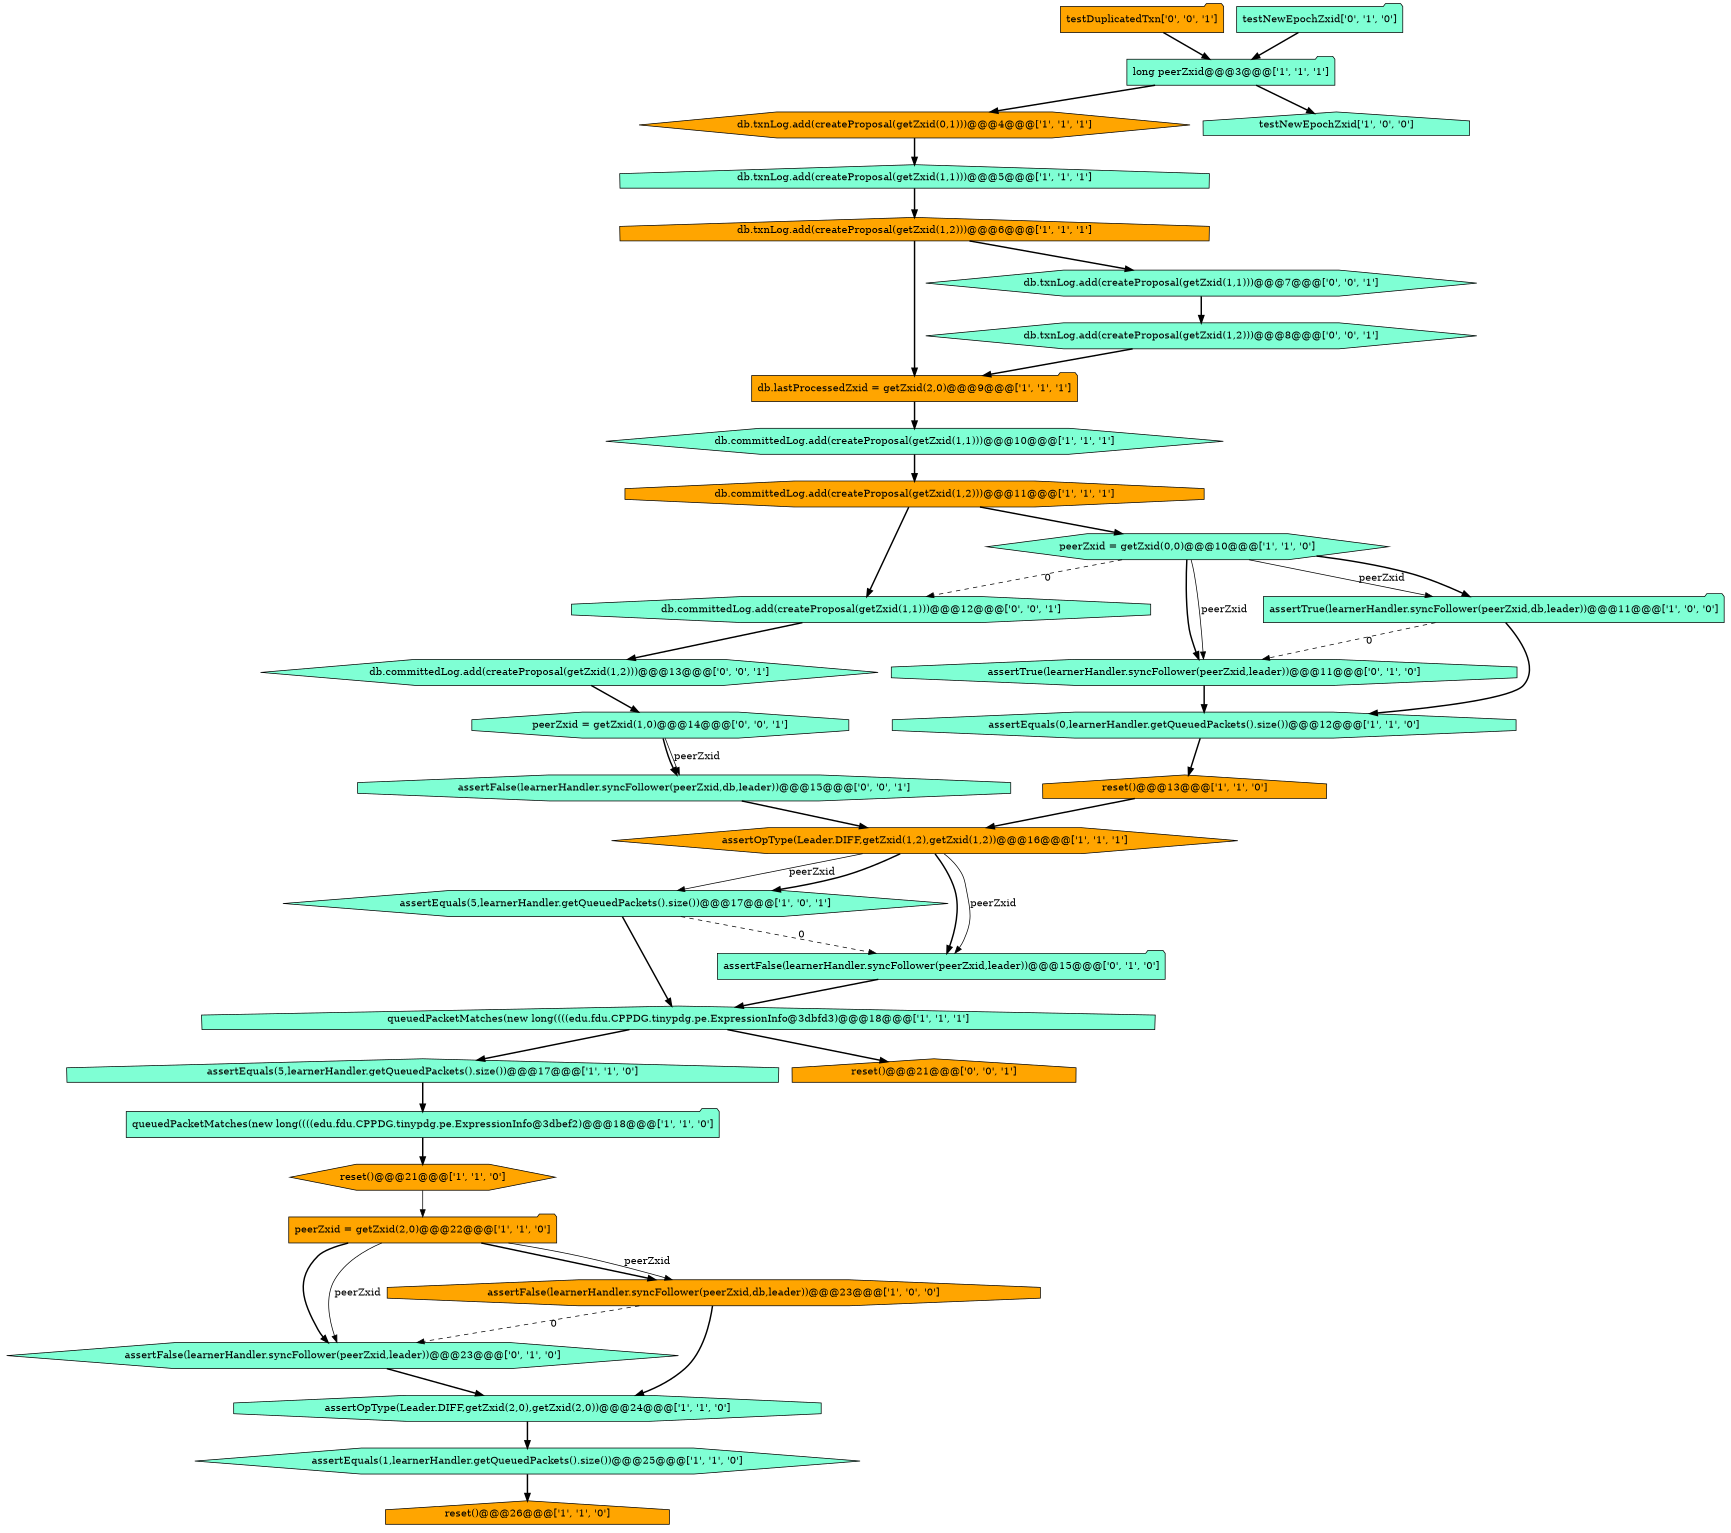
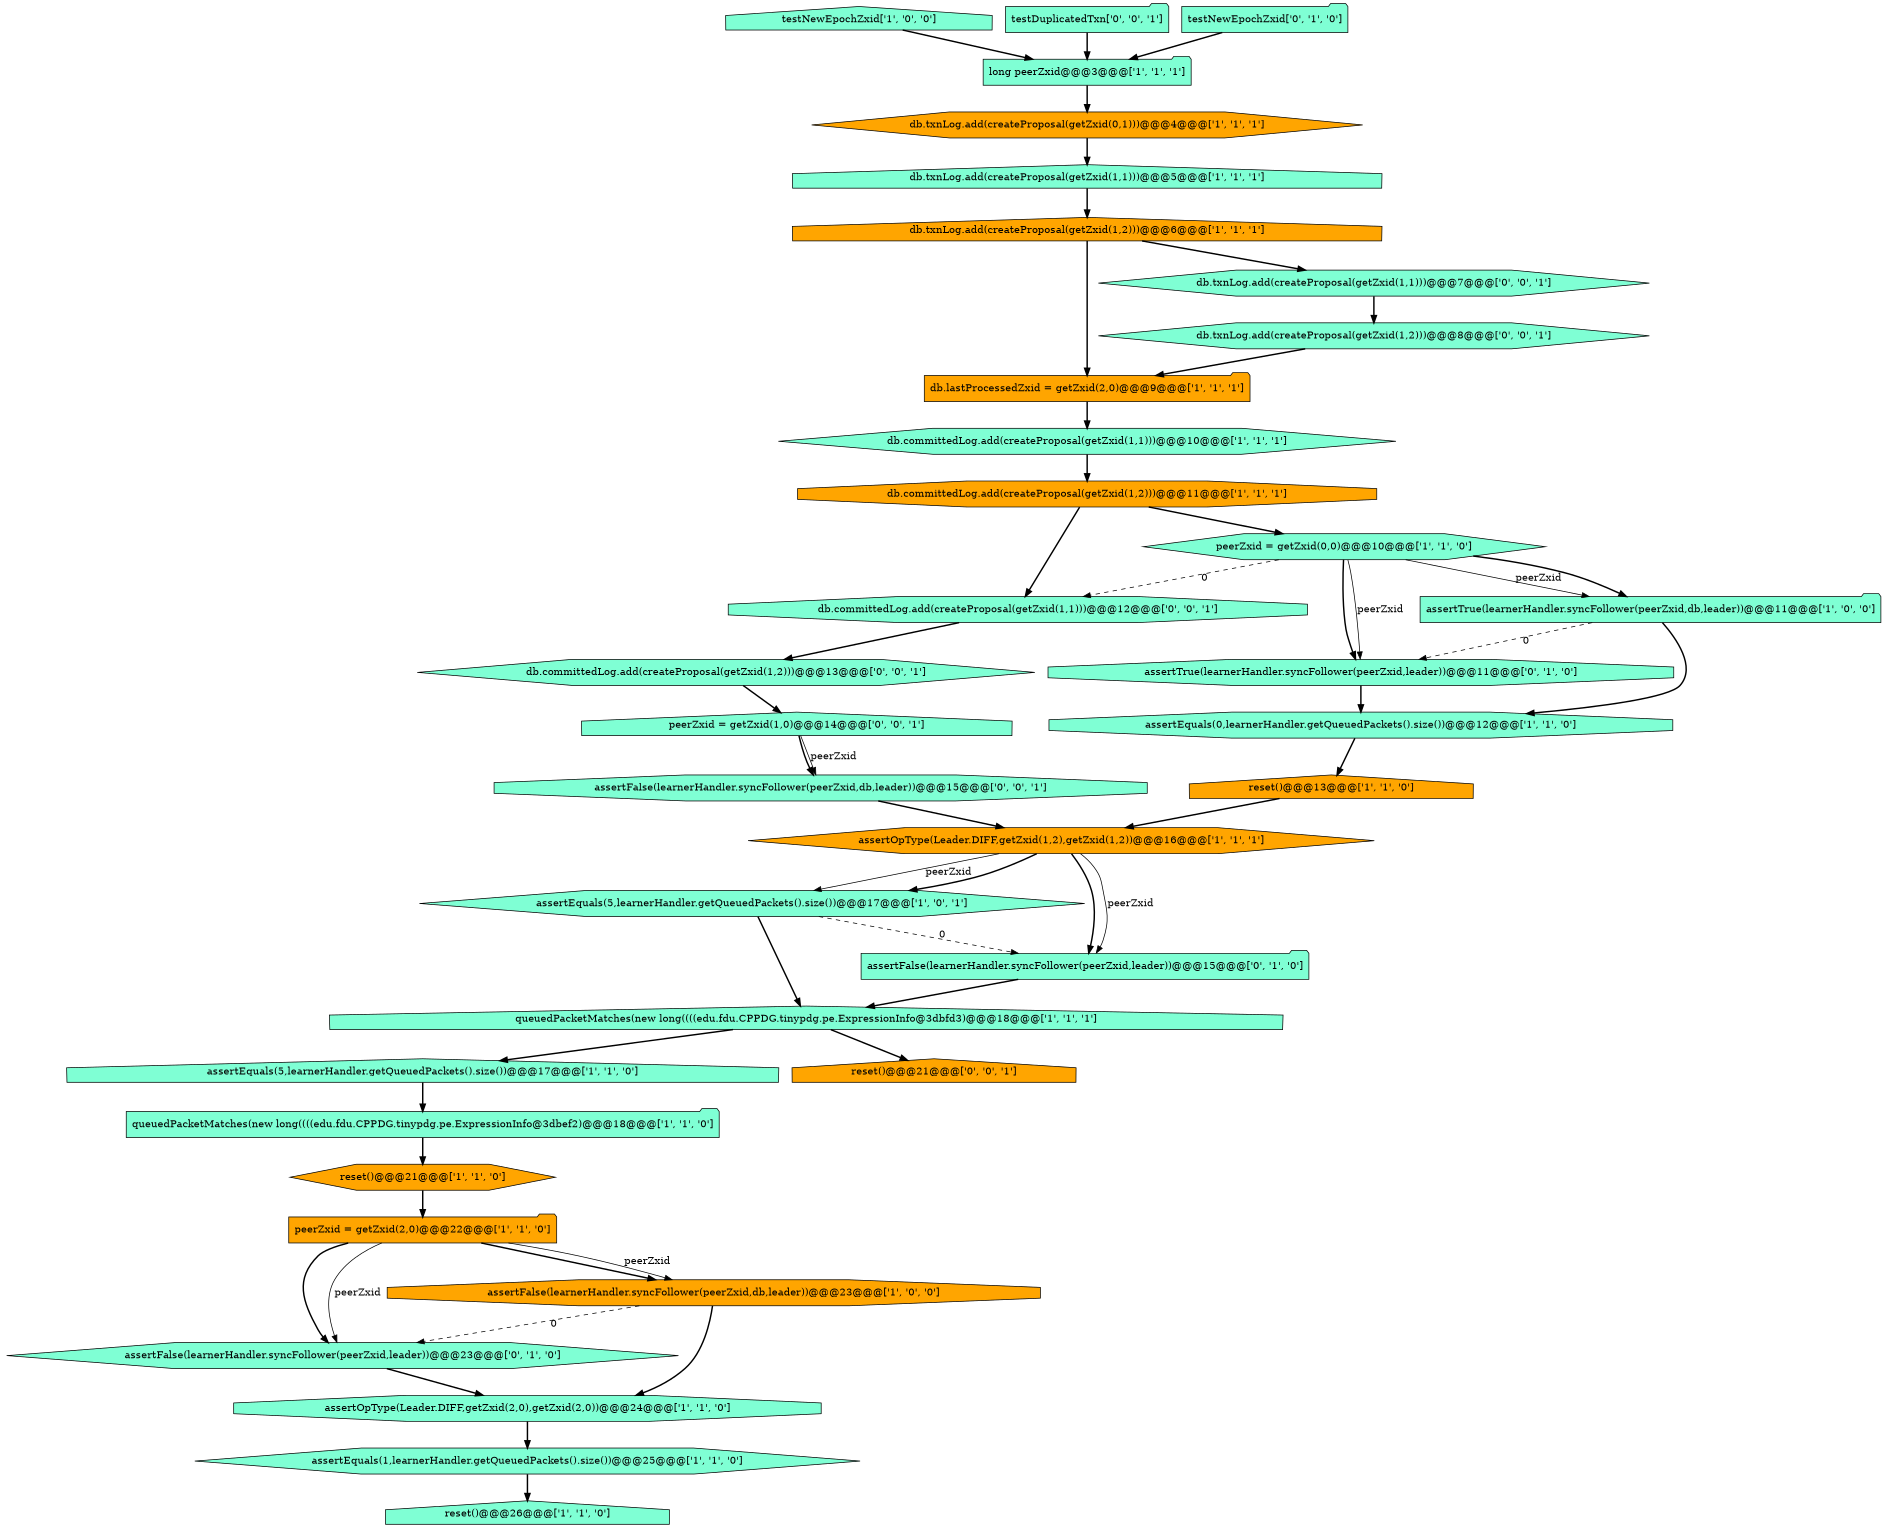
(1142, 20) -> (1087, 20)
(1282, 98) -> (964, 44)
(660, 725) -> (797, 725)
(423, 1200) -> (423, 1200)
(527, 1514) -> (527, 1514)
